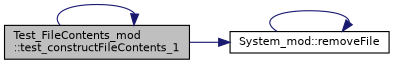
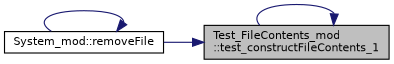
(204, 42) -> (178, 42)
